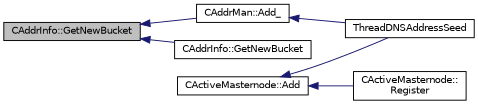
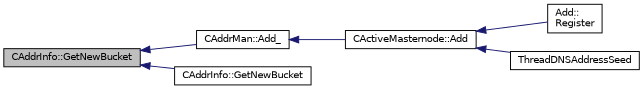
(322, 21) -> (322, 40)
(410, 86) -> (575, 19)
